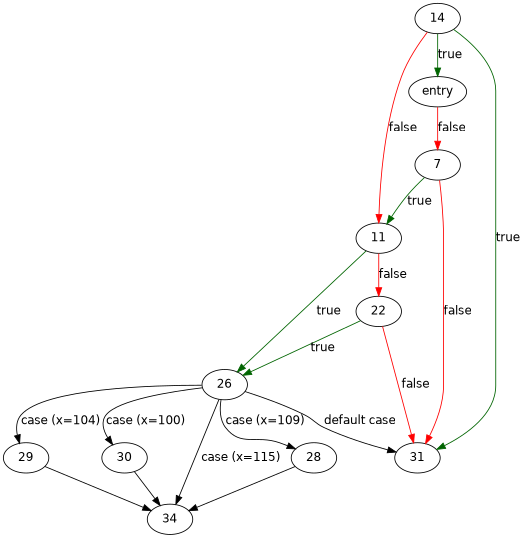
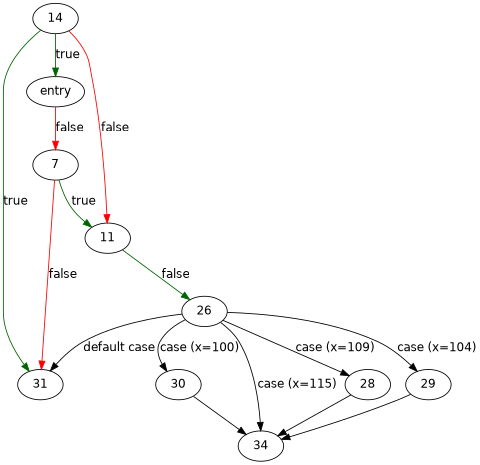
(329, 311) -> (176, 275)
(379, 311) -> none
